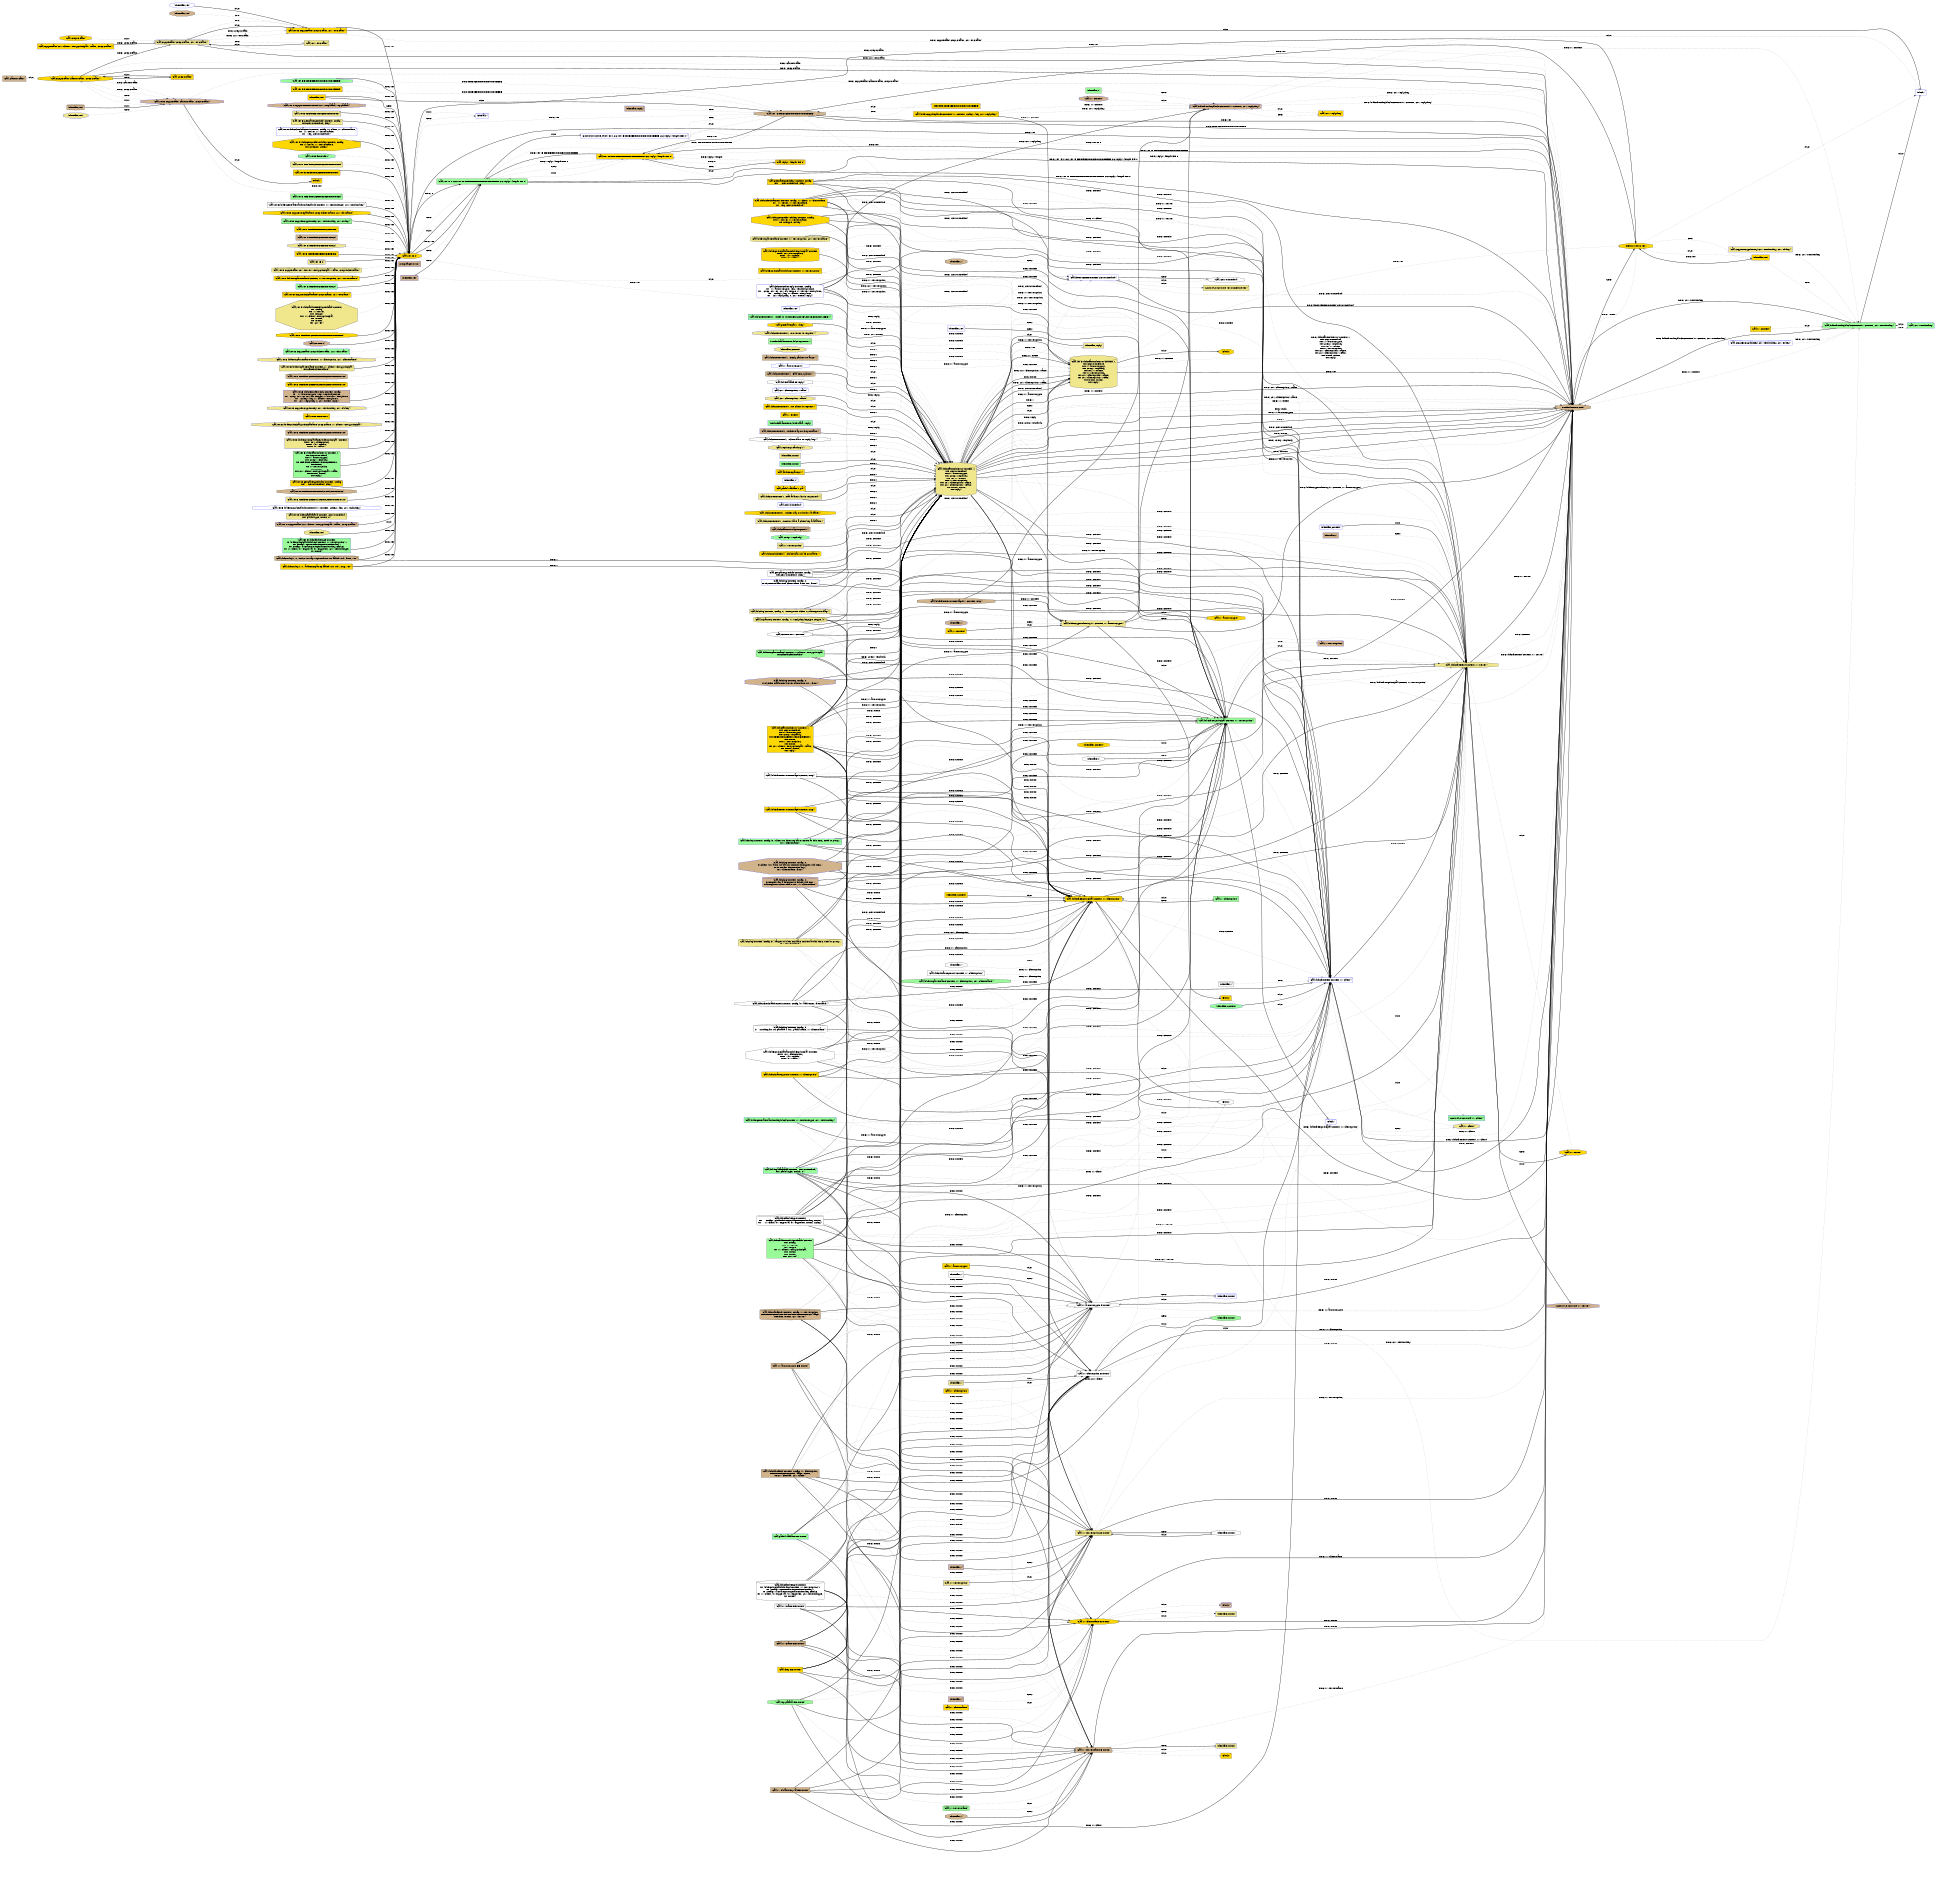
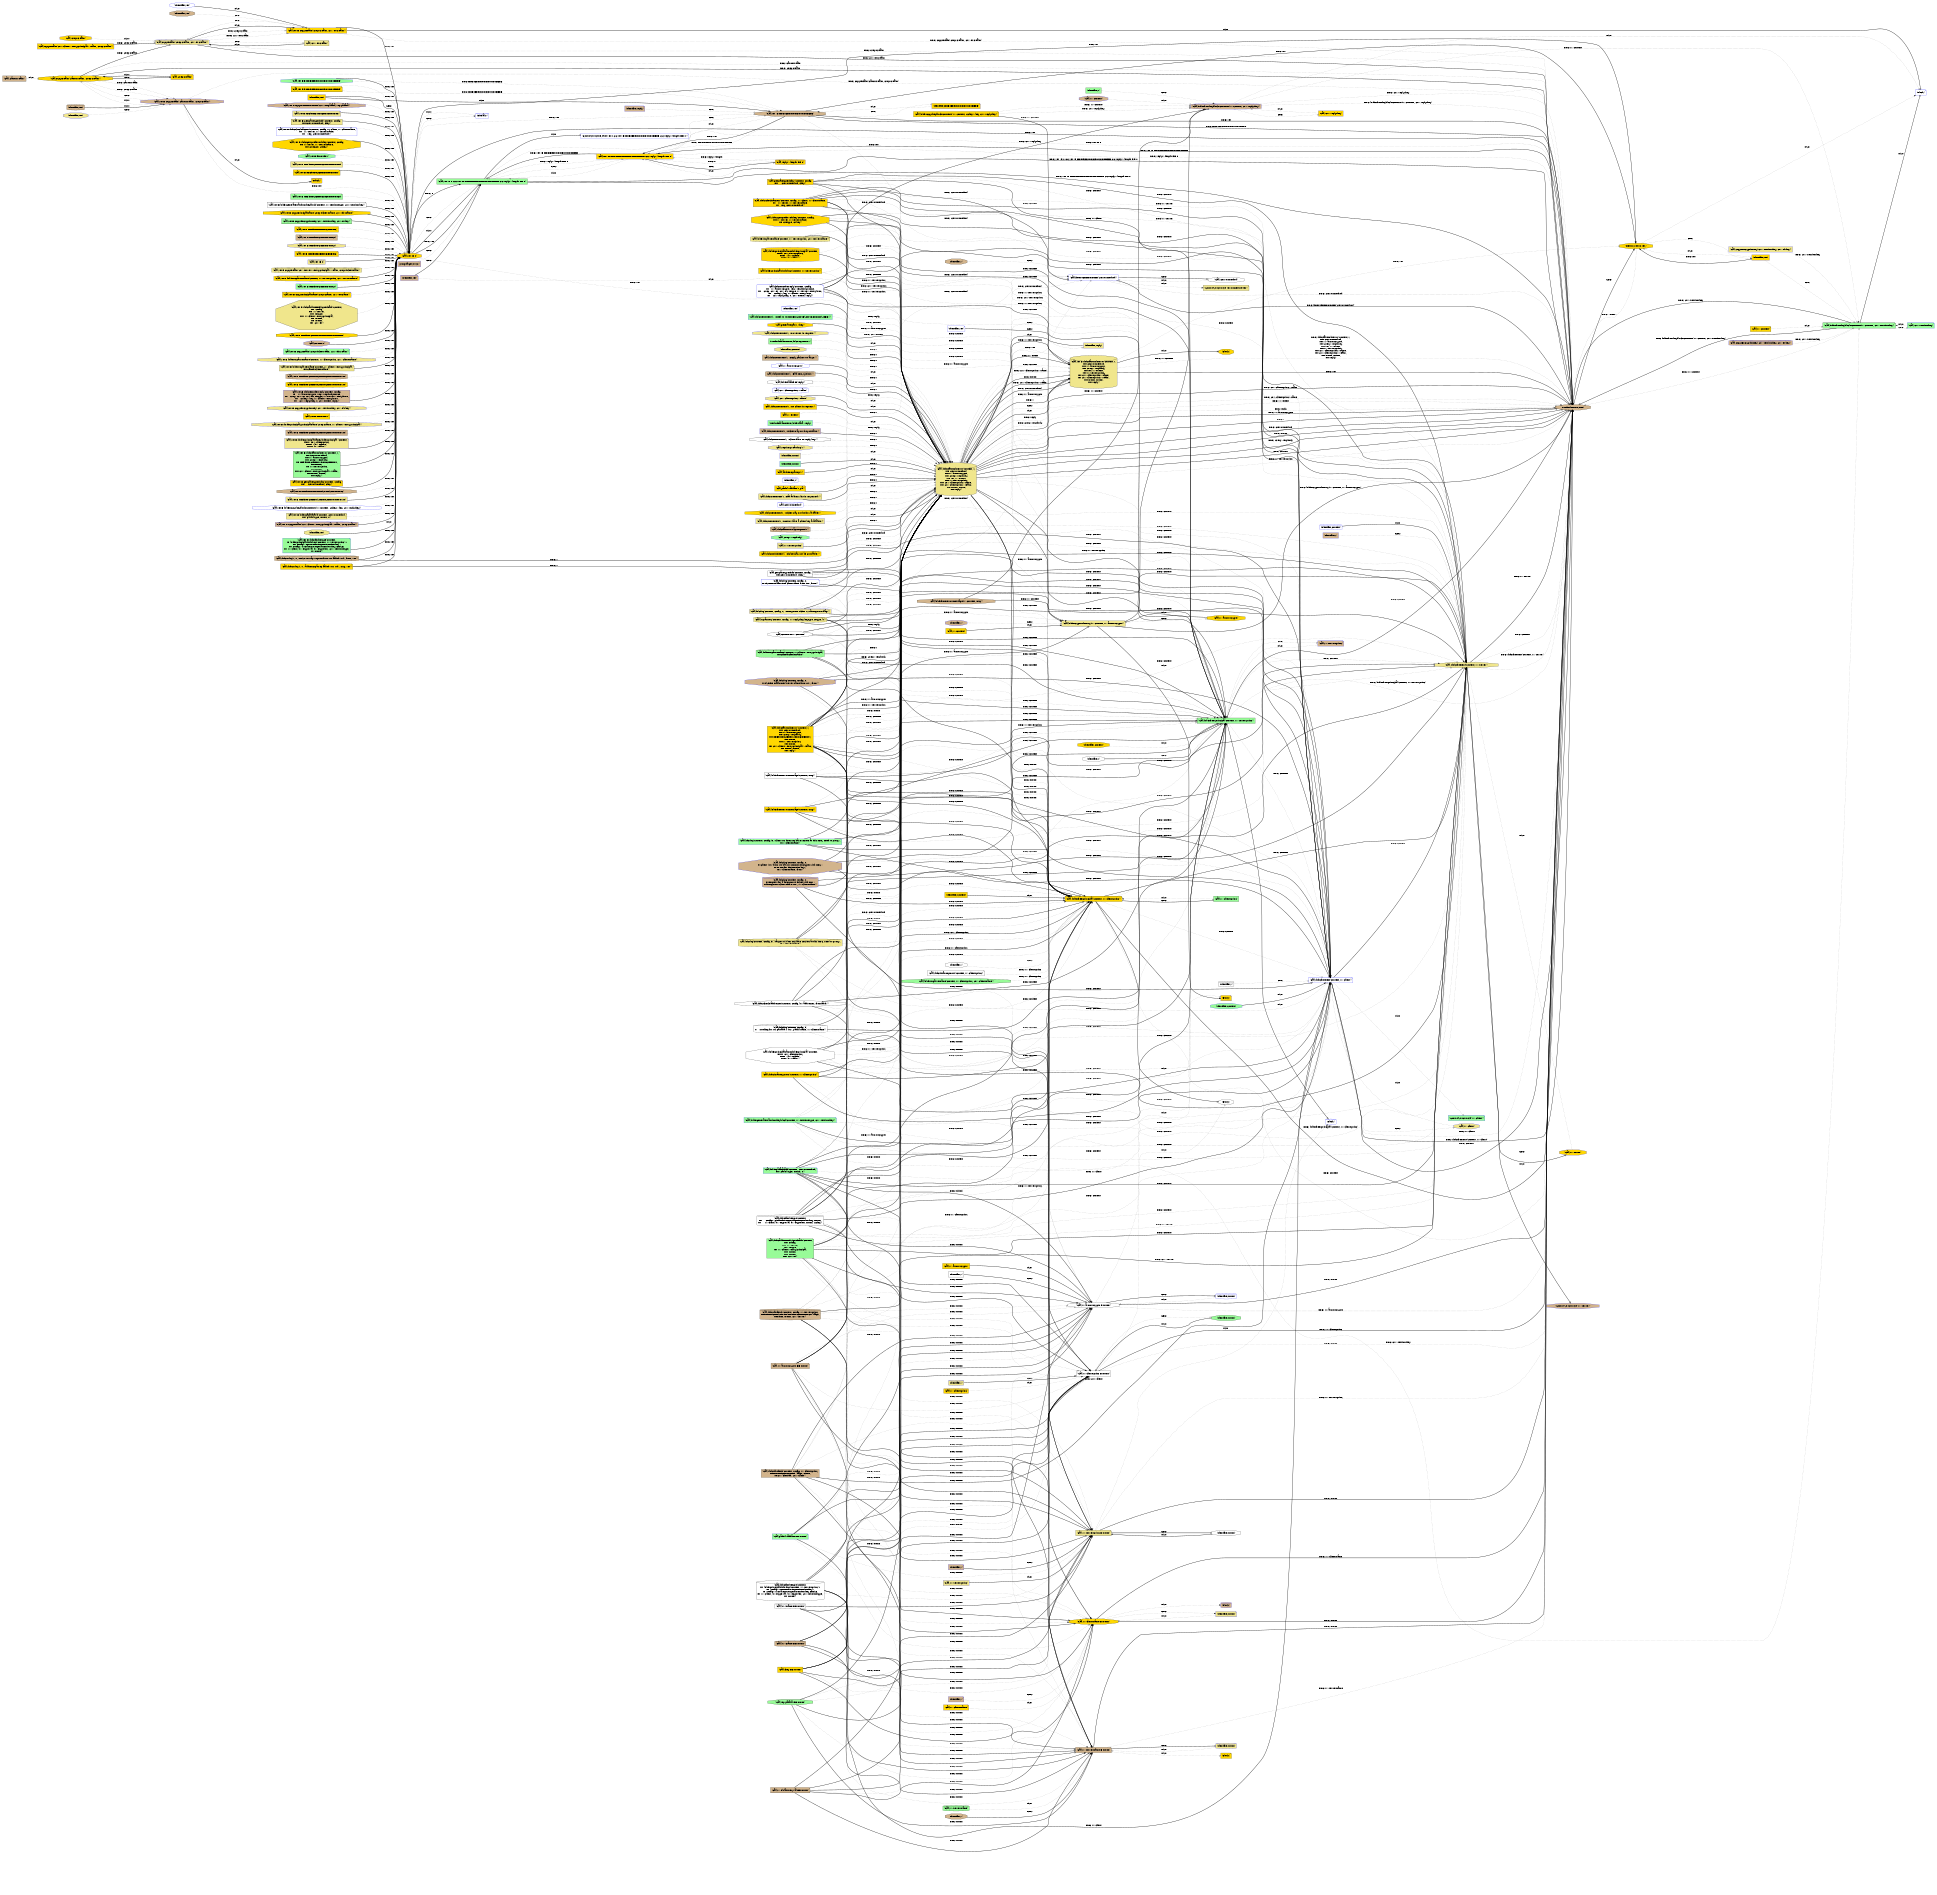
(1761, 343) -> (1761, 343)
